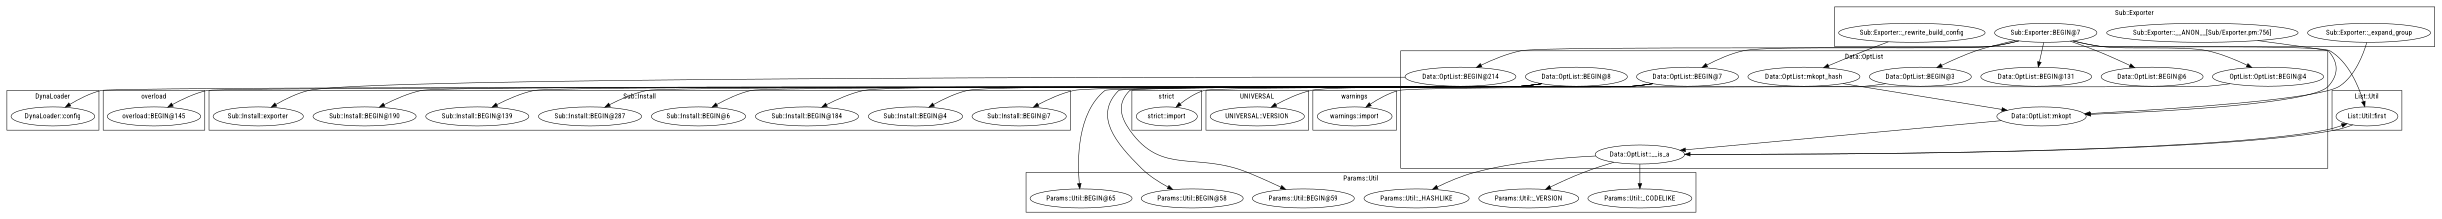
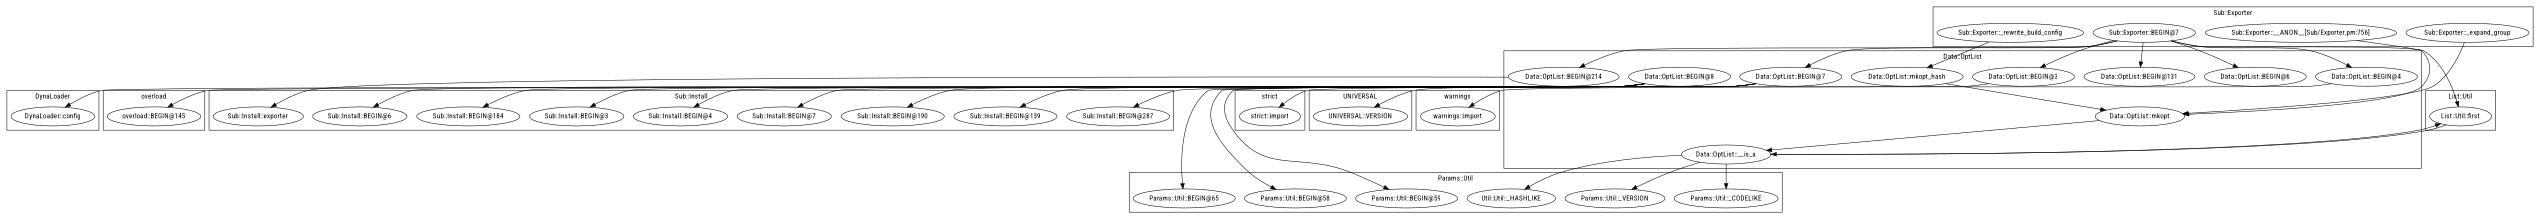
(2268, 77) -> (2366, 77)
none -> (577, 116)
(1417, 198) -> (1511, 198)
